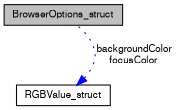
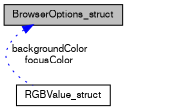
(94, 50) -> (7, 60)
